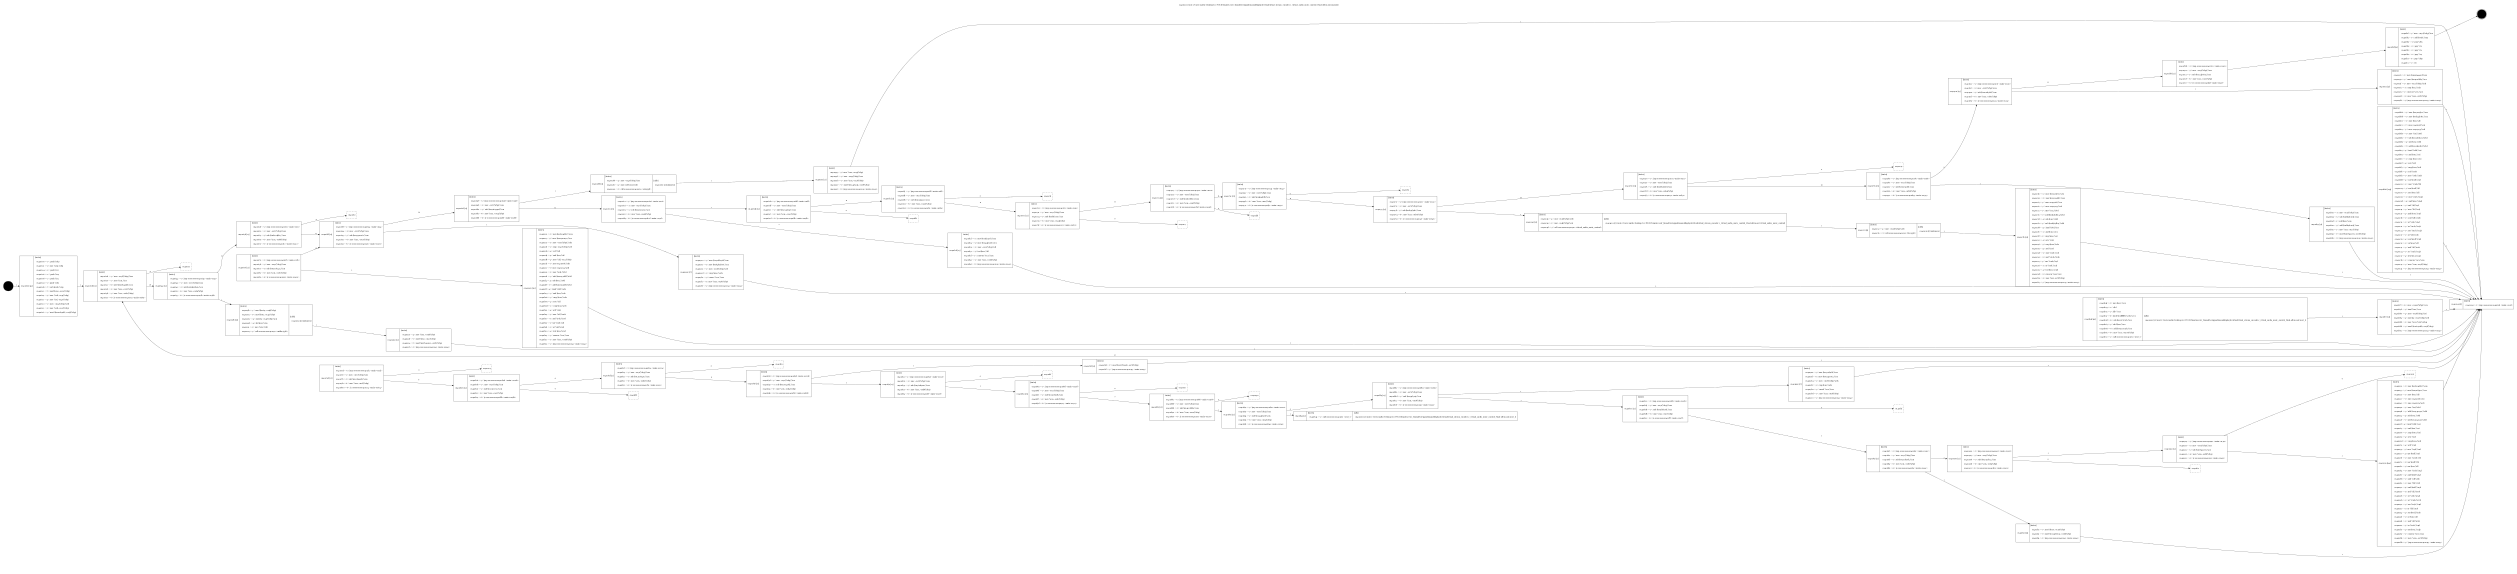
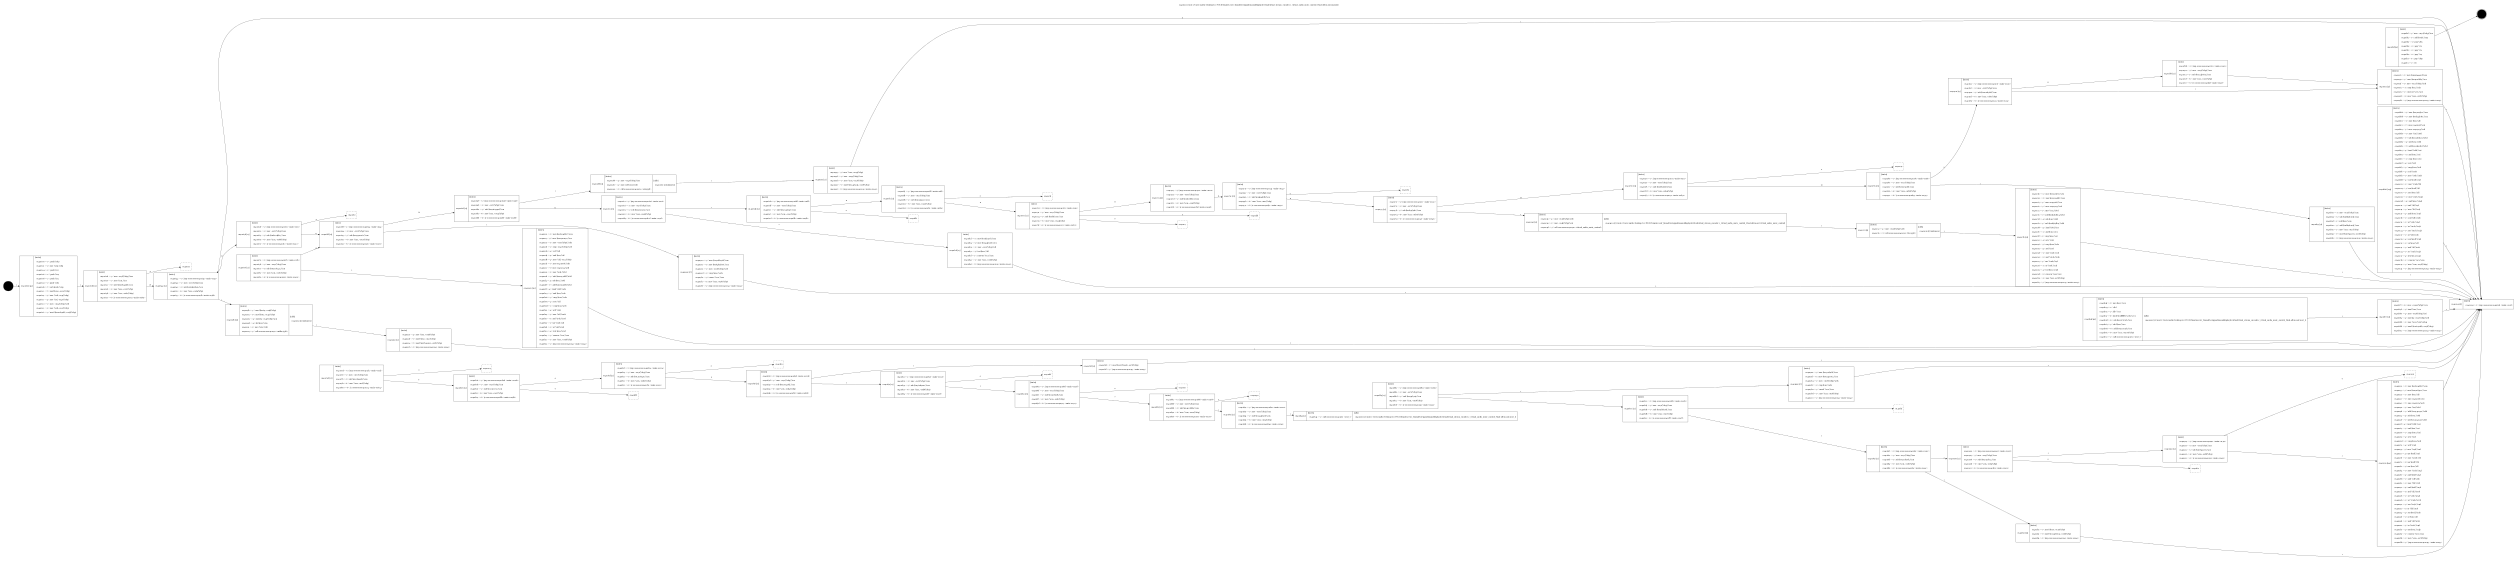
(2306, 60) -> (2302, 80)
(1231, 212) -> (1164, 216)
(1300, 356) -> (1354, 19)
(1329, 405) -> none
